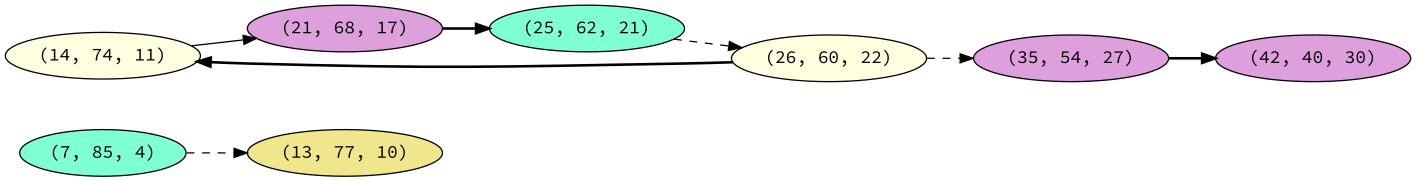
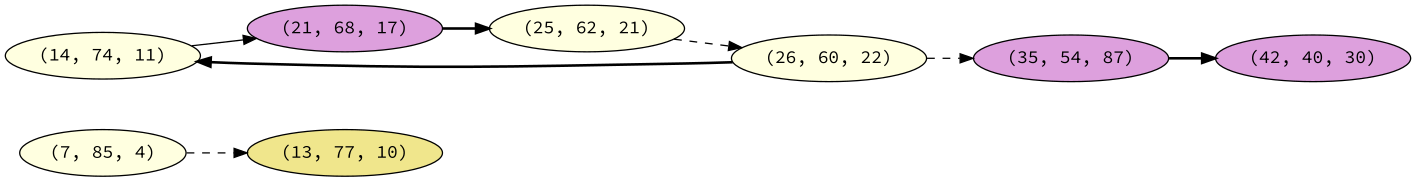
(587, 29) -> (587, 29)
(1071, 58) -> (1071, 58)
(103, 153) -> (103, 153)
